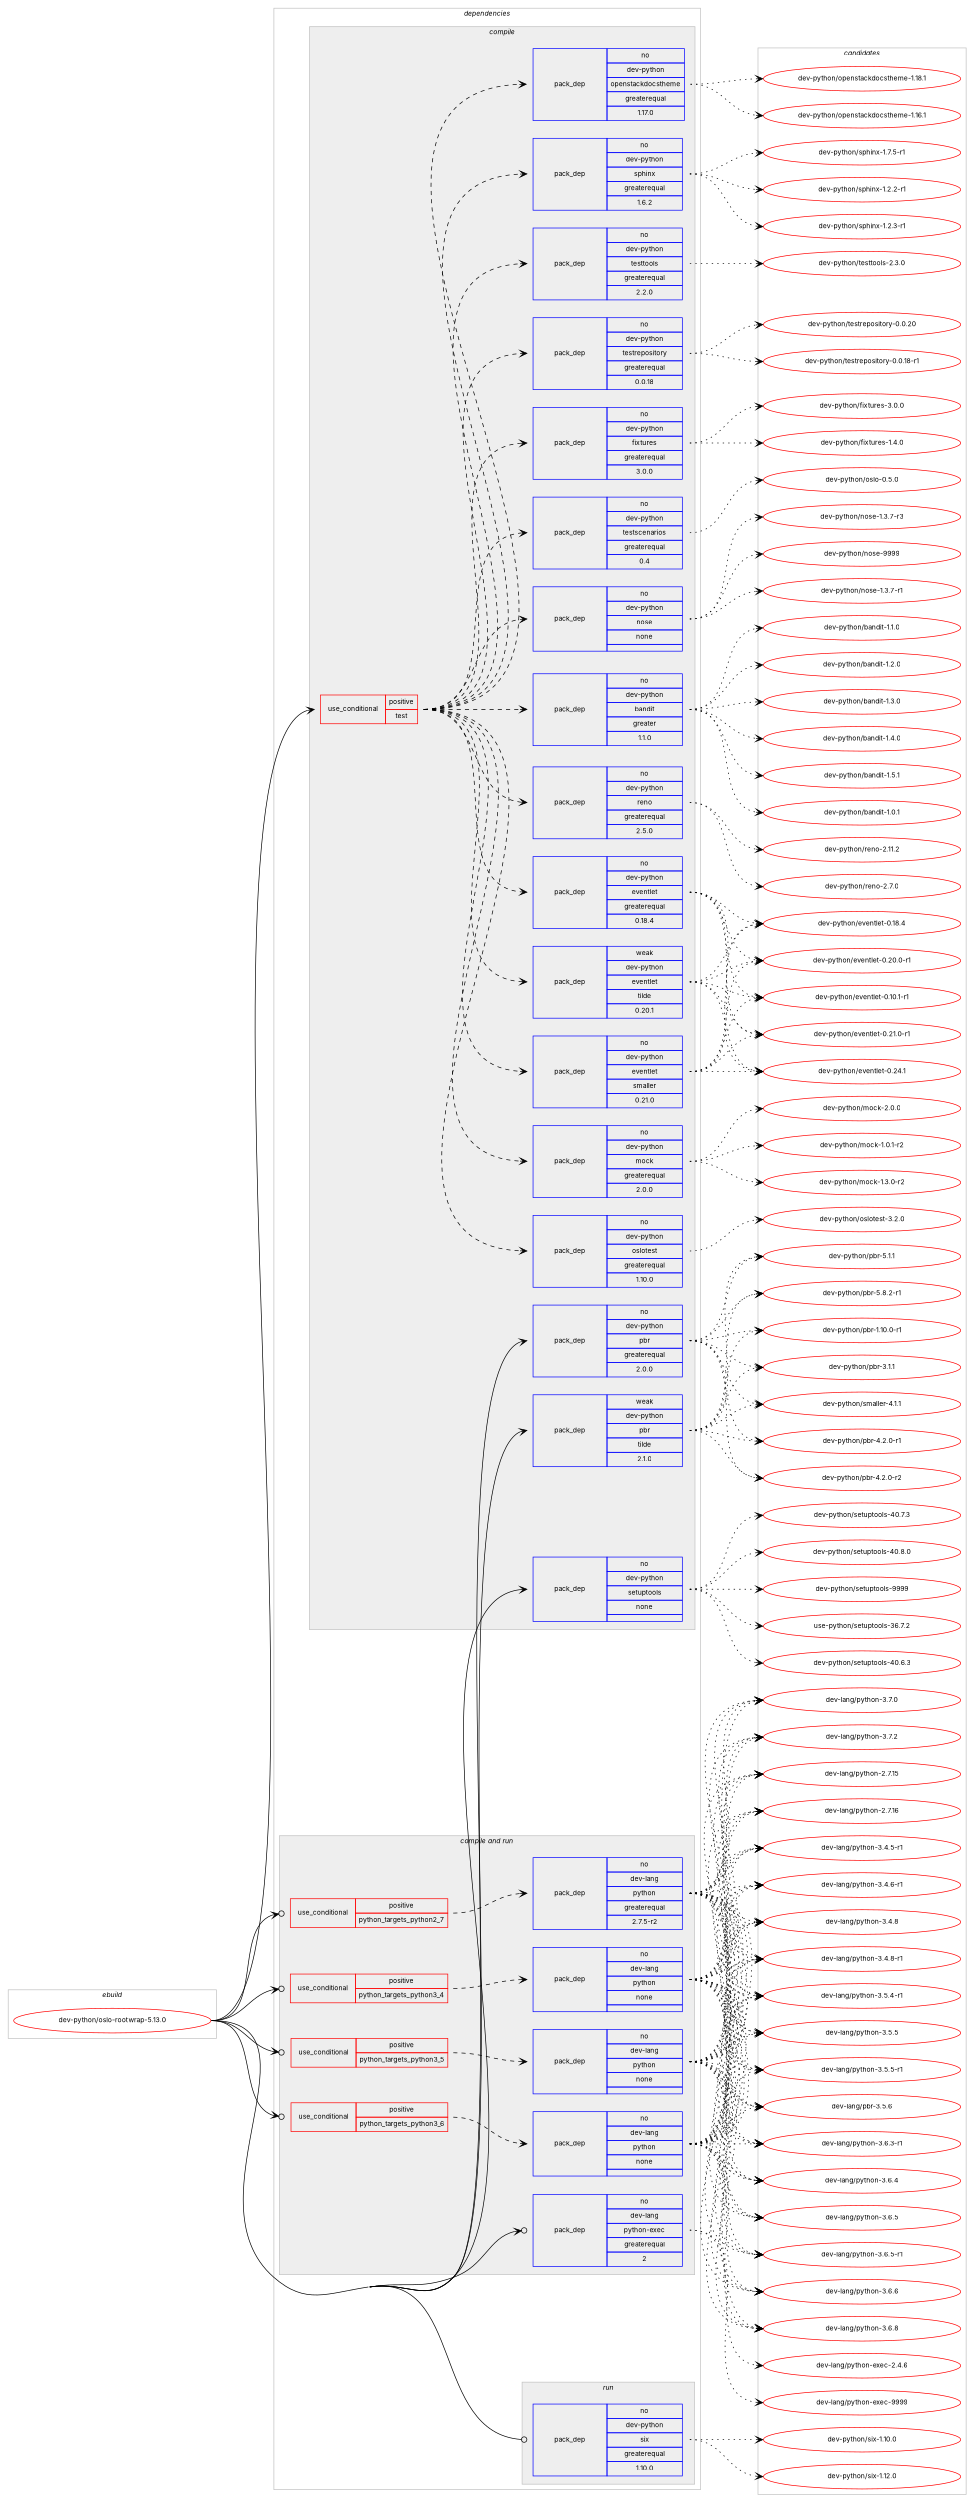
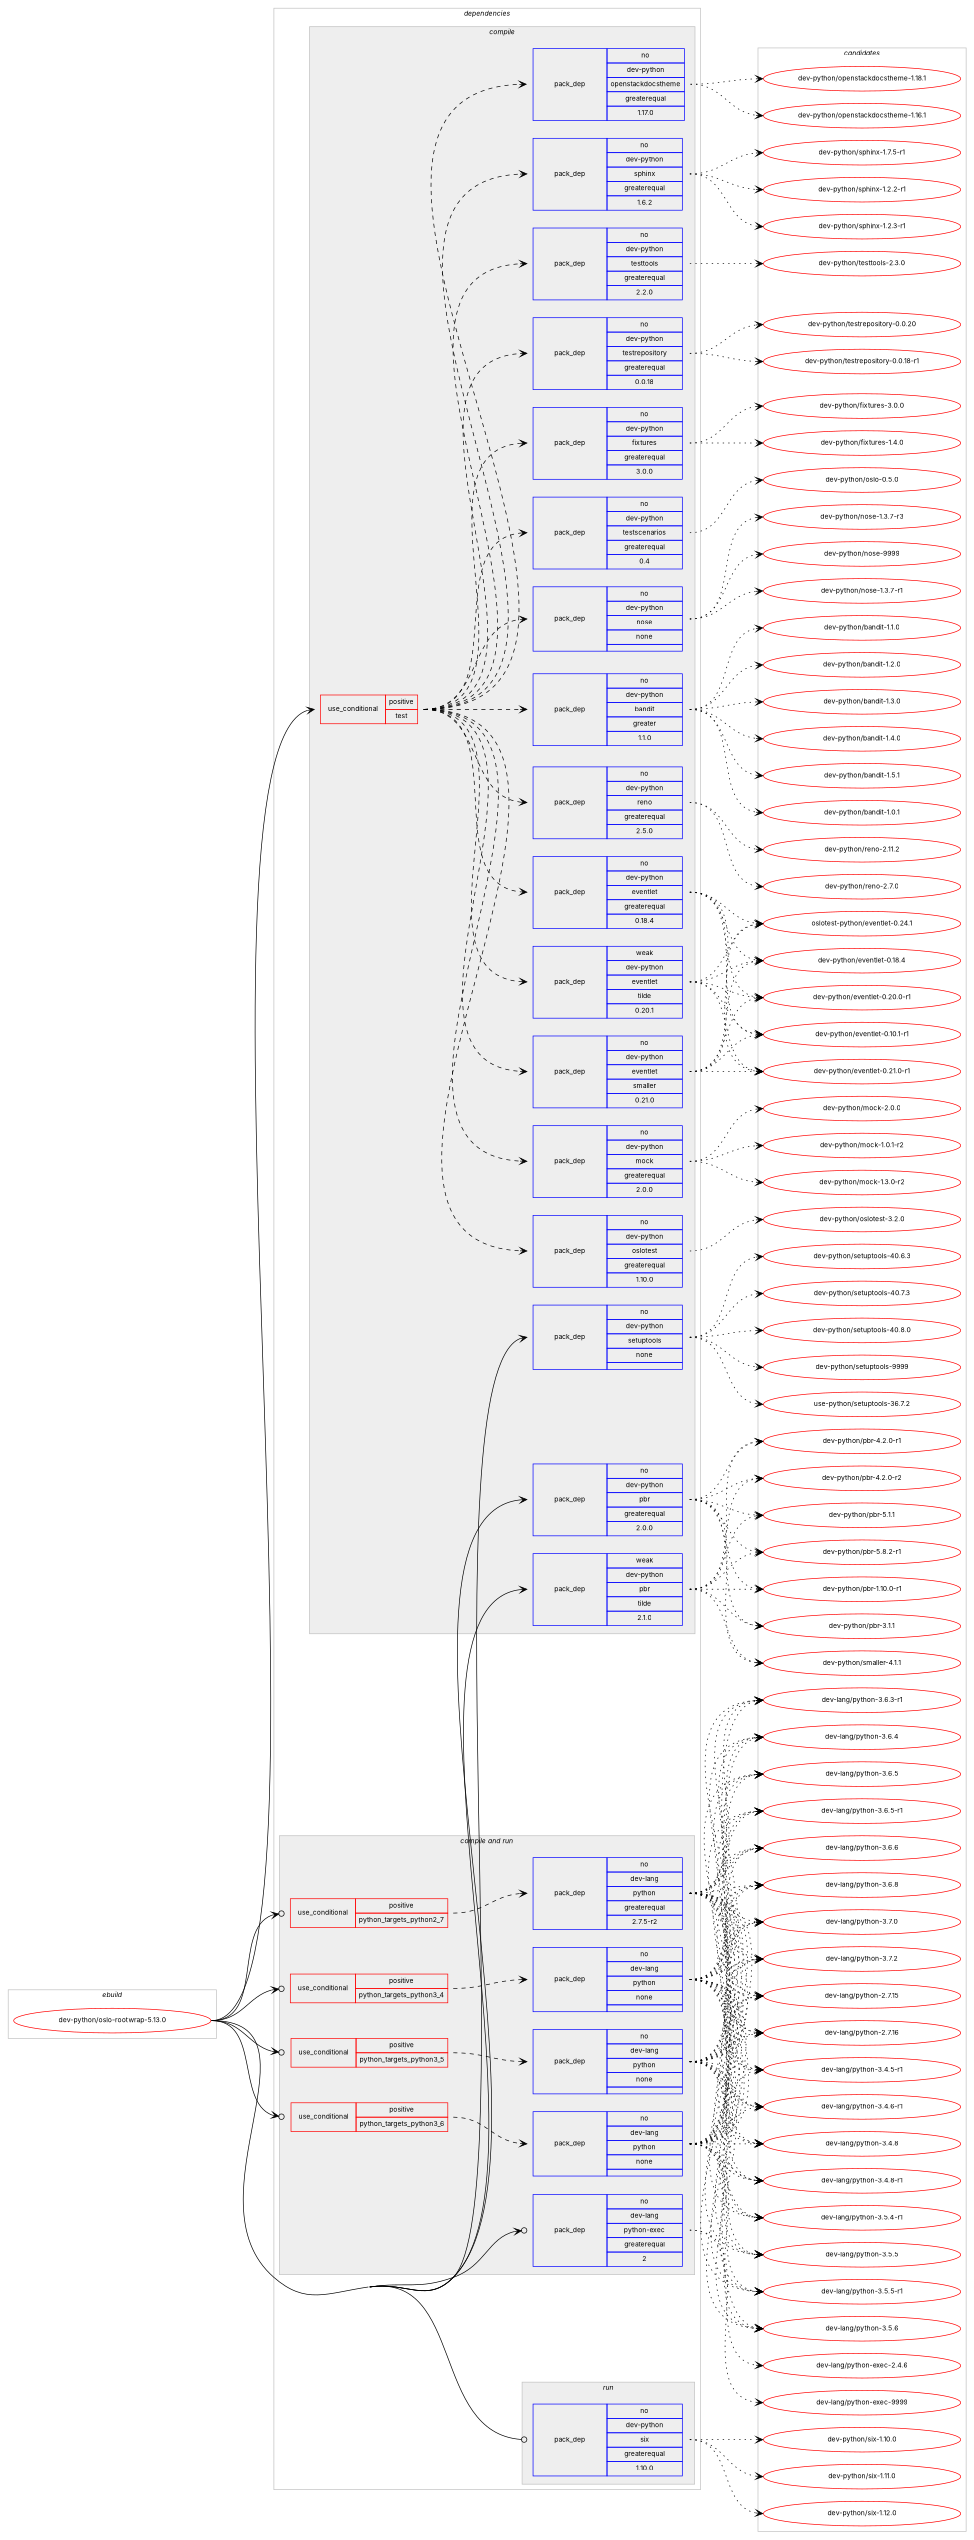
(862, 1072) -> (862, 924)
(862, 2107) -> (862, 2329)
none -> (862, 2477)
